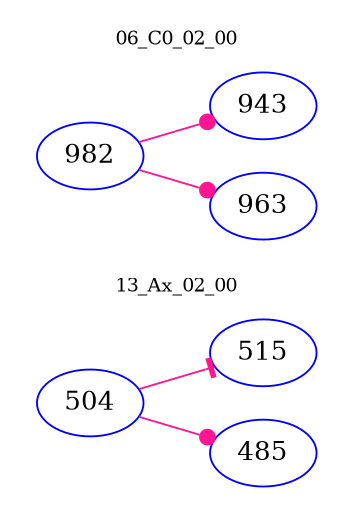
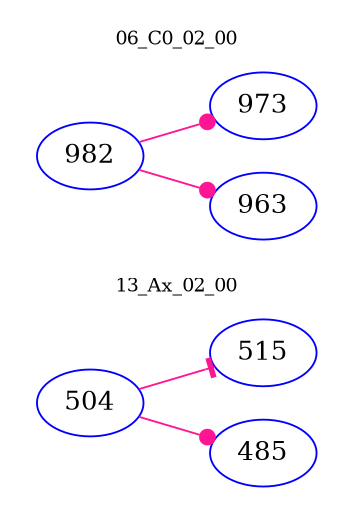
(263, 106) -> (263, 106)
